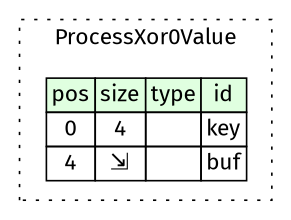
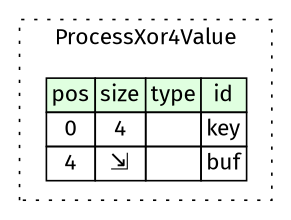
(146, 38) -> (146, 38)
